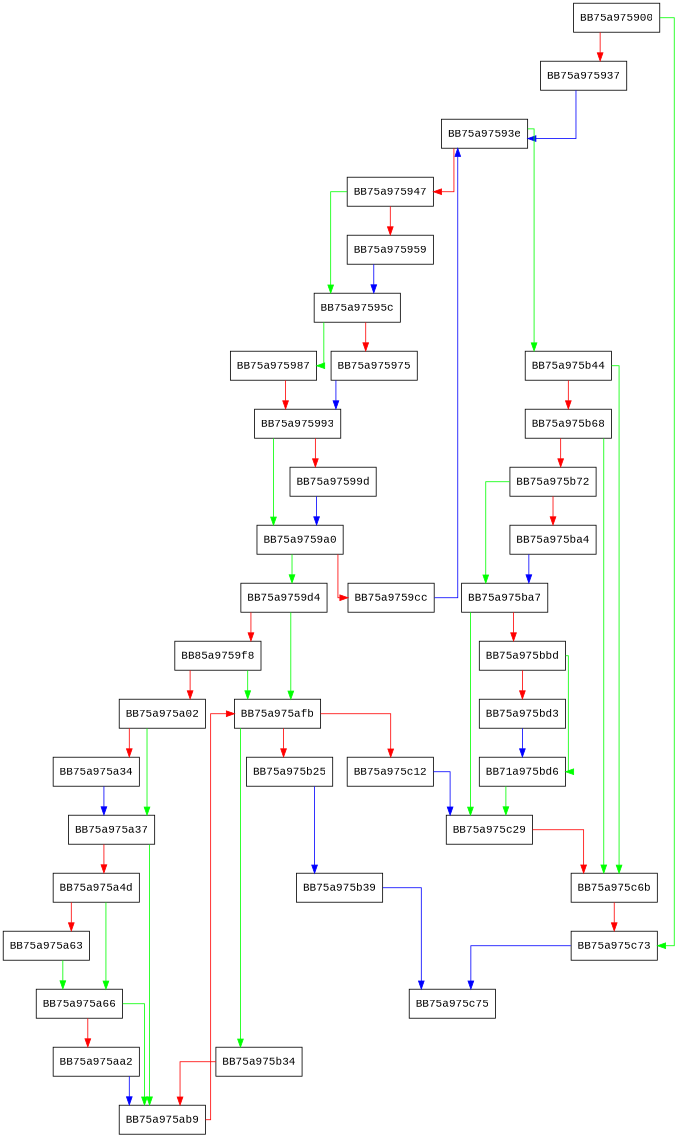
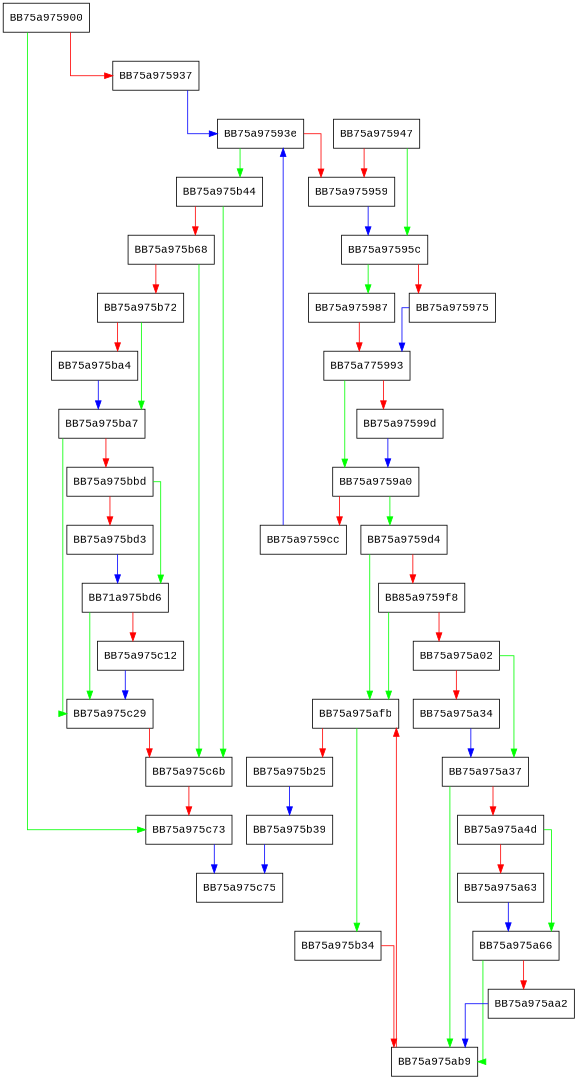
(454, 176) -> (321, 143)
(298, 424) -> (367, 366)
(373, 714) -> (133, 623)
(63, 971) -> (508, 913)
